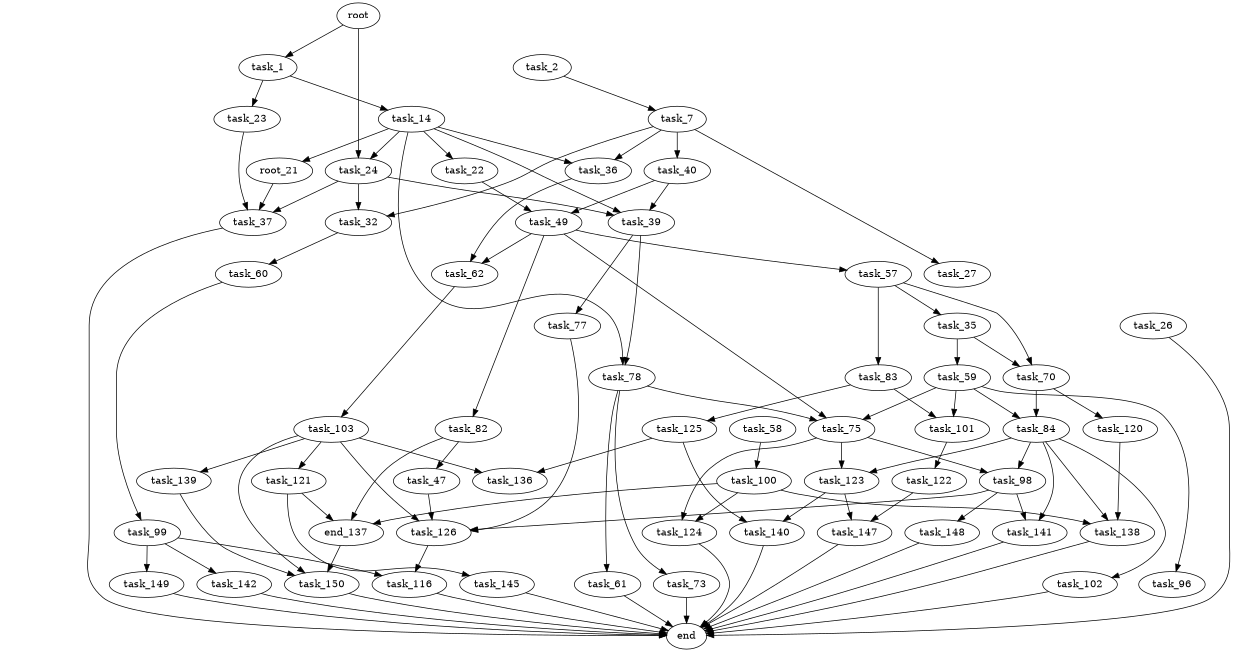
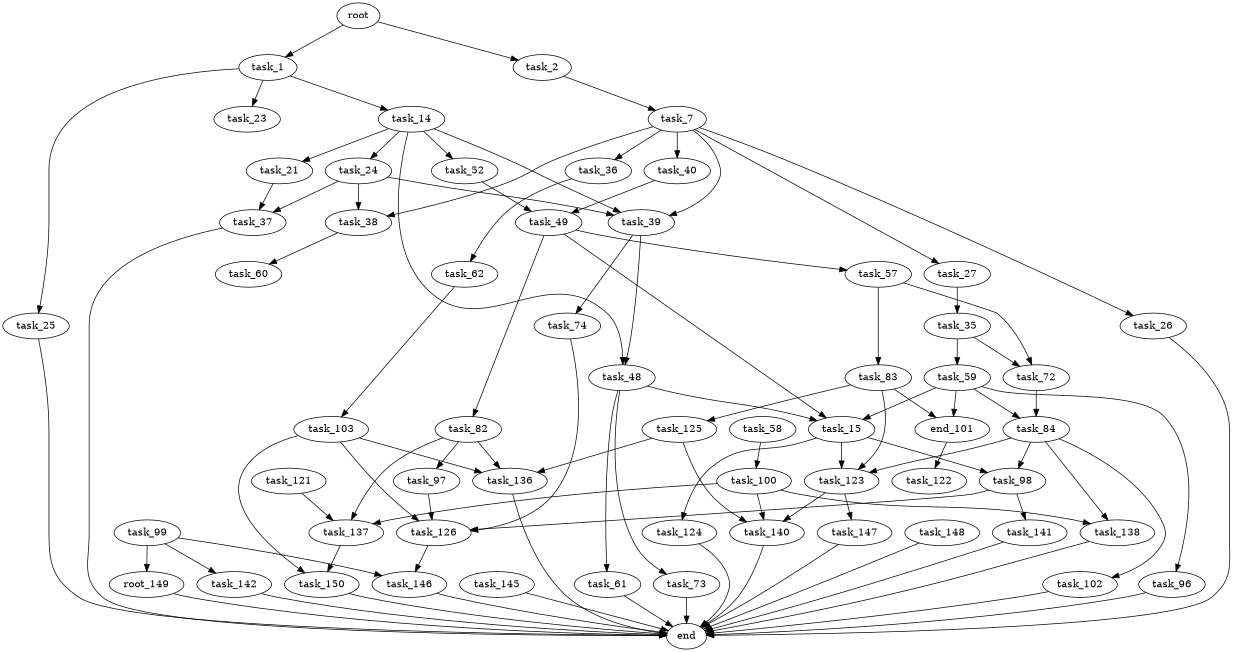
(358, 90) -> (444, 40)
(501, 144) -> none
(239, 168) -> none
(279, 171) -> (279, 171)
(465, 171) -> (465, 171)
(661, 194) -> (720, 178)
none -> (915, 215)
(358, 223) -> (358, 223)
(510, 247) -> none
(915, 298) -> (957, 295)
none -> (36, 326)
(567, 326) -> (567, 326)
(117, 371) -> none
(622, 378) -> (622, 378)
(1036, 378) -> (1036, 378)
(842, 429) -> (842, 429)
(952, 429) -> (952, 429)
(1120, 429) -> none
none -> (884, 431)
none -> (487, 452)
(312, 453) -> none
(1053, 478) -> none
(174, 481) -> none
(427, 481) -> (427, 481)
(981, 504) -> none
(716, 507) -> (760, 503)
(888, 510) -> none
(346, 533) -> (346, 533)
(379, 570) -> none
(147, 584) -> (147, 584)
(409, 584) -> (409, 584)
none -> (561, 590)
none -> (931, 621)
